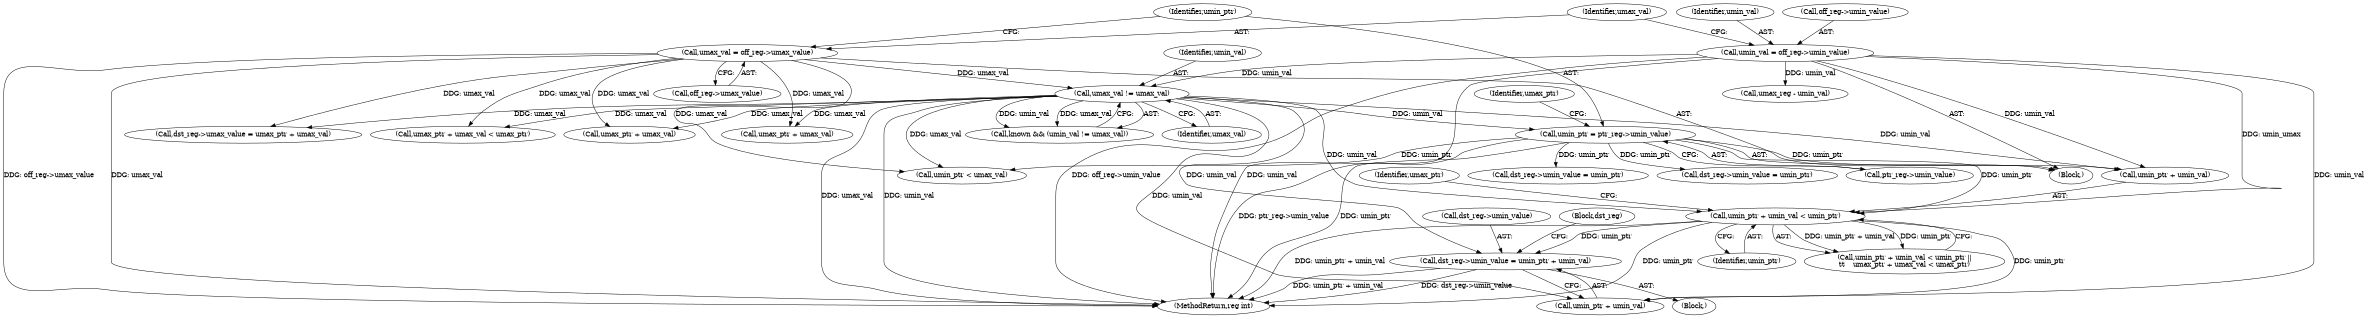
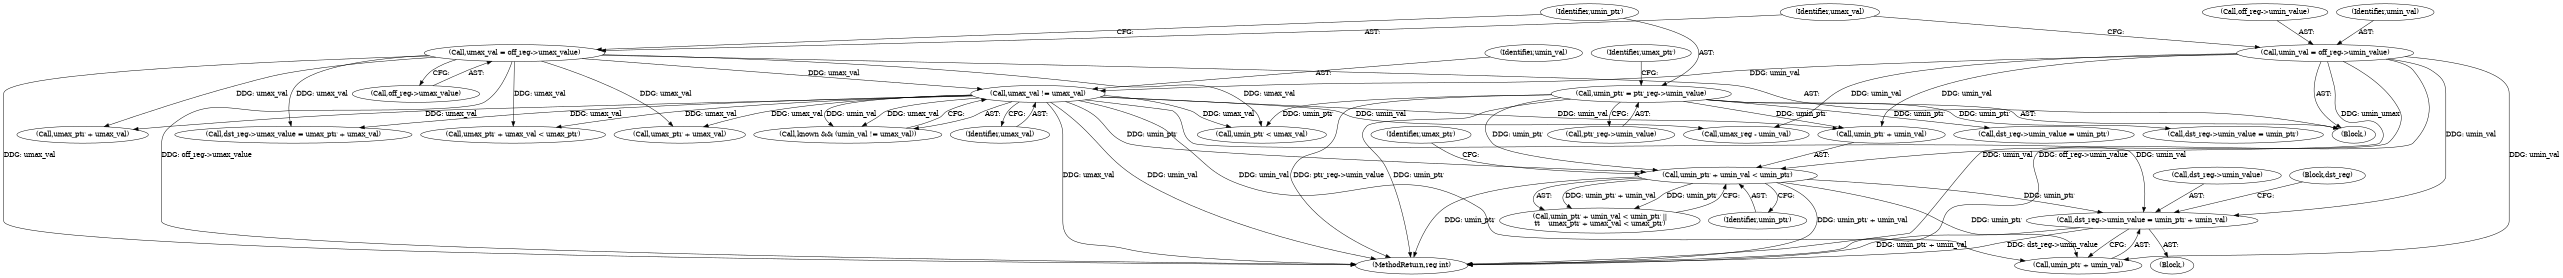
(1355, 113) -> (1414, 123)
(1352, 155) -> (1152, 135)
none -> (2422, 191)
